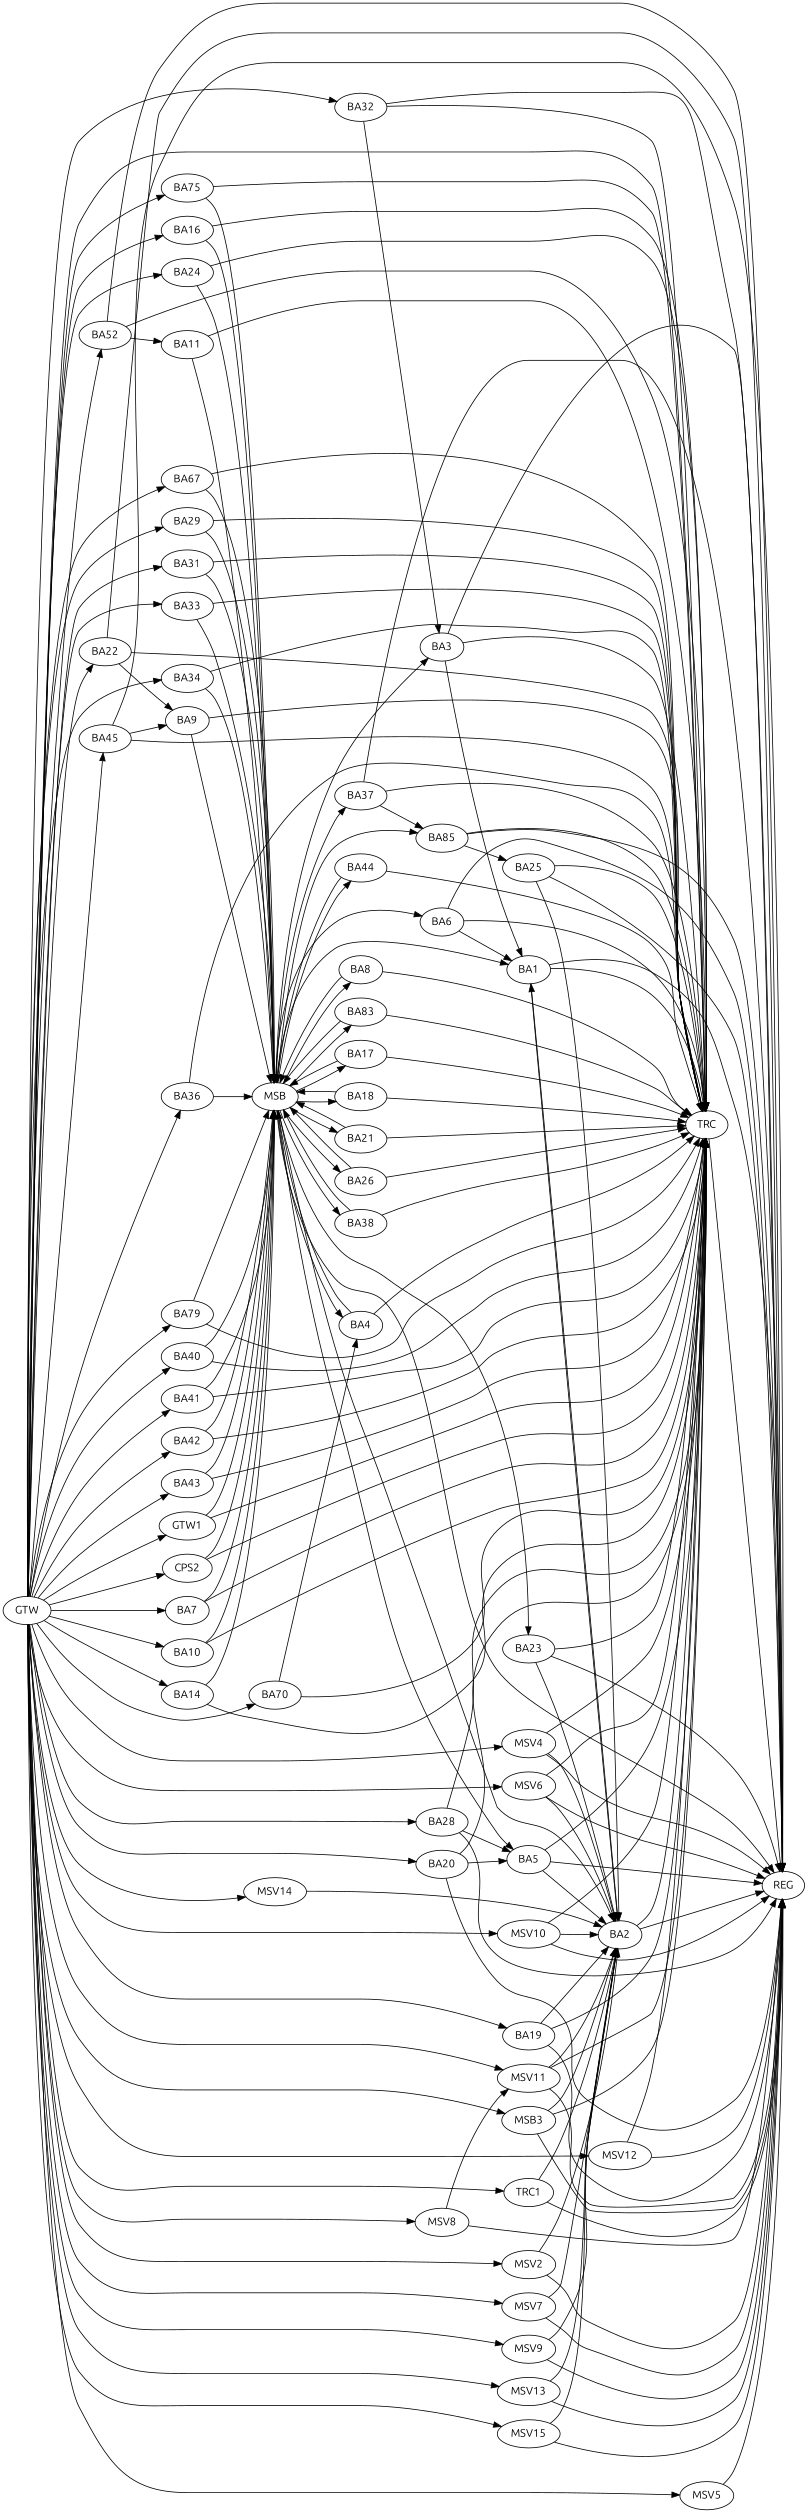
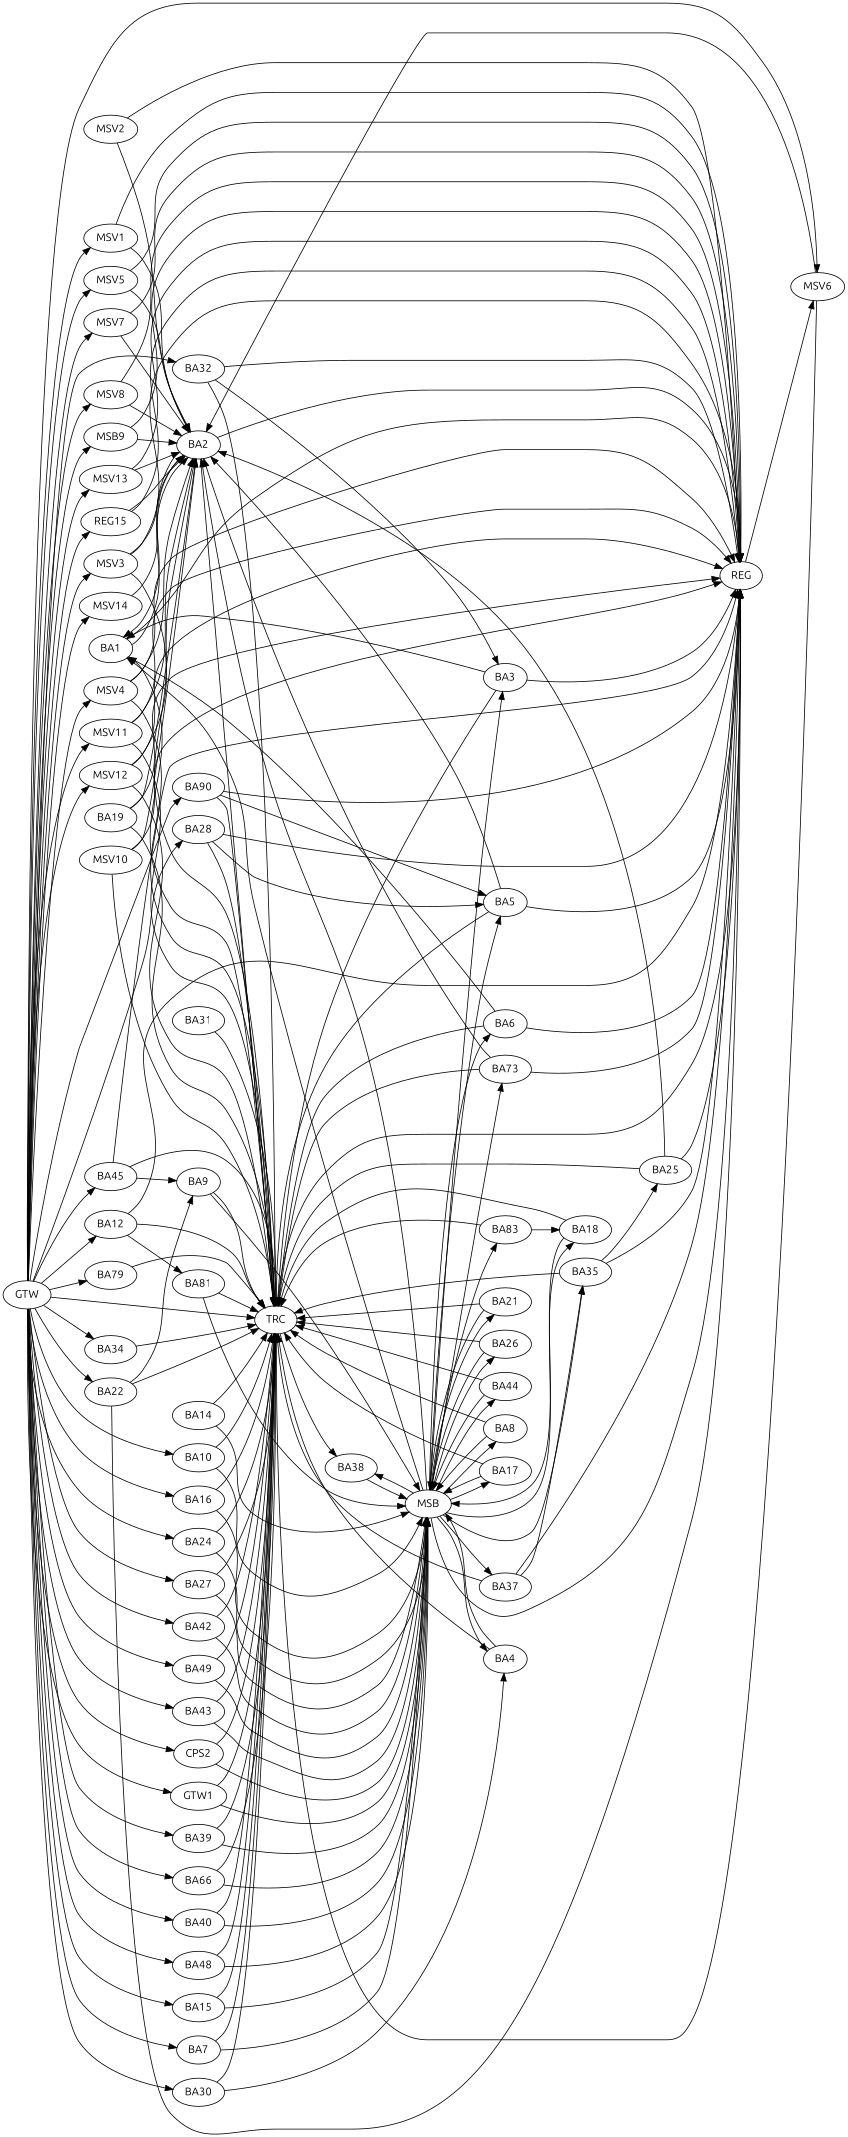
(187, 188) -> (199, 2008)
(105, 335) -> (111, 1224)
(187, 345) -> (199, 1284)
none -> (161, 355)
(187, 479) -> (199, 1585)
(187, 522) -> (199, 1669)
none -> (172, 581)
(187, 606) -> (199, 1839)
(242, 789) -> none
(261, 820) -> none
(442, 838) -> (585, 1272)
(313, 1048) -> (541, 1230)
(44, 1058) -> none
(187, 1097) -> (199, 1881)
(532, 1176) -> (301, 1395)
(230, 1209) -> none
(187, 1399) -> (199, 1965)
(529, 1649) -> (505, 1069)
(101, 1653) -> none
(275, 1695) -> (199, 2092)
(649, 1842) -> (778, 435)
(442, 1864) -> (199, 787)
(140, 1931) -> none
(124, 1983) -> none
(529, 2120) -> (111, 564)
(468, 2148) -> (162, 424)
(67, 2190) -> none
(529, 2193) -> (111, 238)
(529, 2349) -> (111, 437)
(529, 2434) -> (111, 522)
